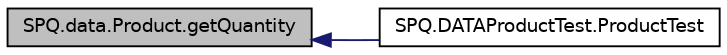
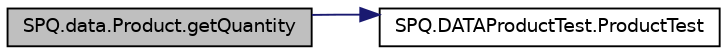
(355, 40) -> (336, 15)
